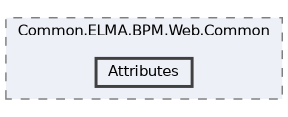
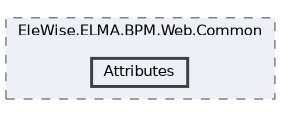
(144, 32) -> (140, 32)
